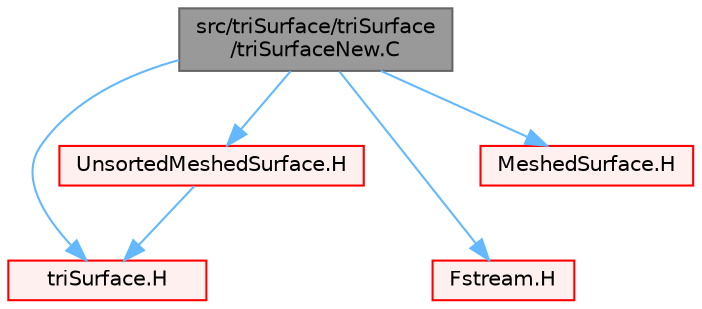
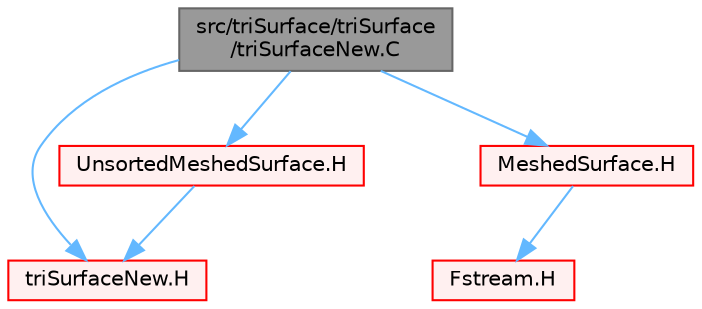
(408, 158) -> (551, 215)
(107, 280) -> (107, 280)
